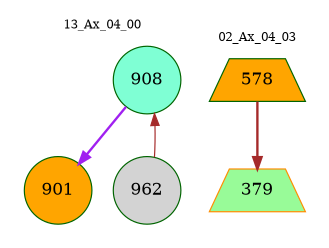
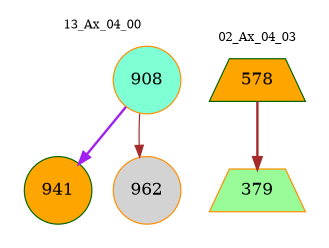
(147, 80) -> (147, 80)
(155, 141) -> (139, 129)
(58, 190) -> (58, 190)
(147, 190) -> (147, 190)
